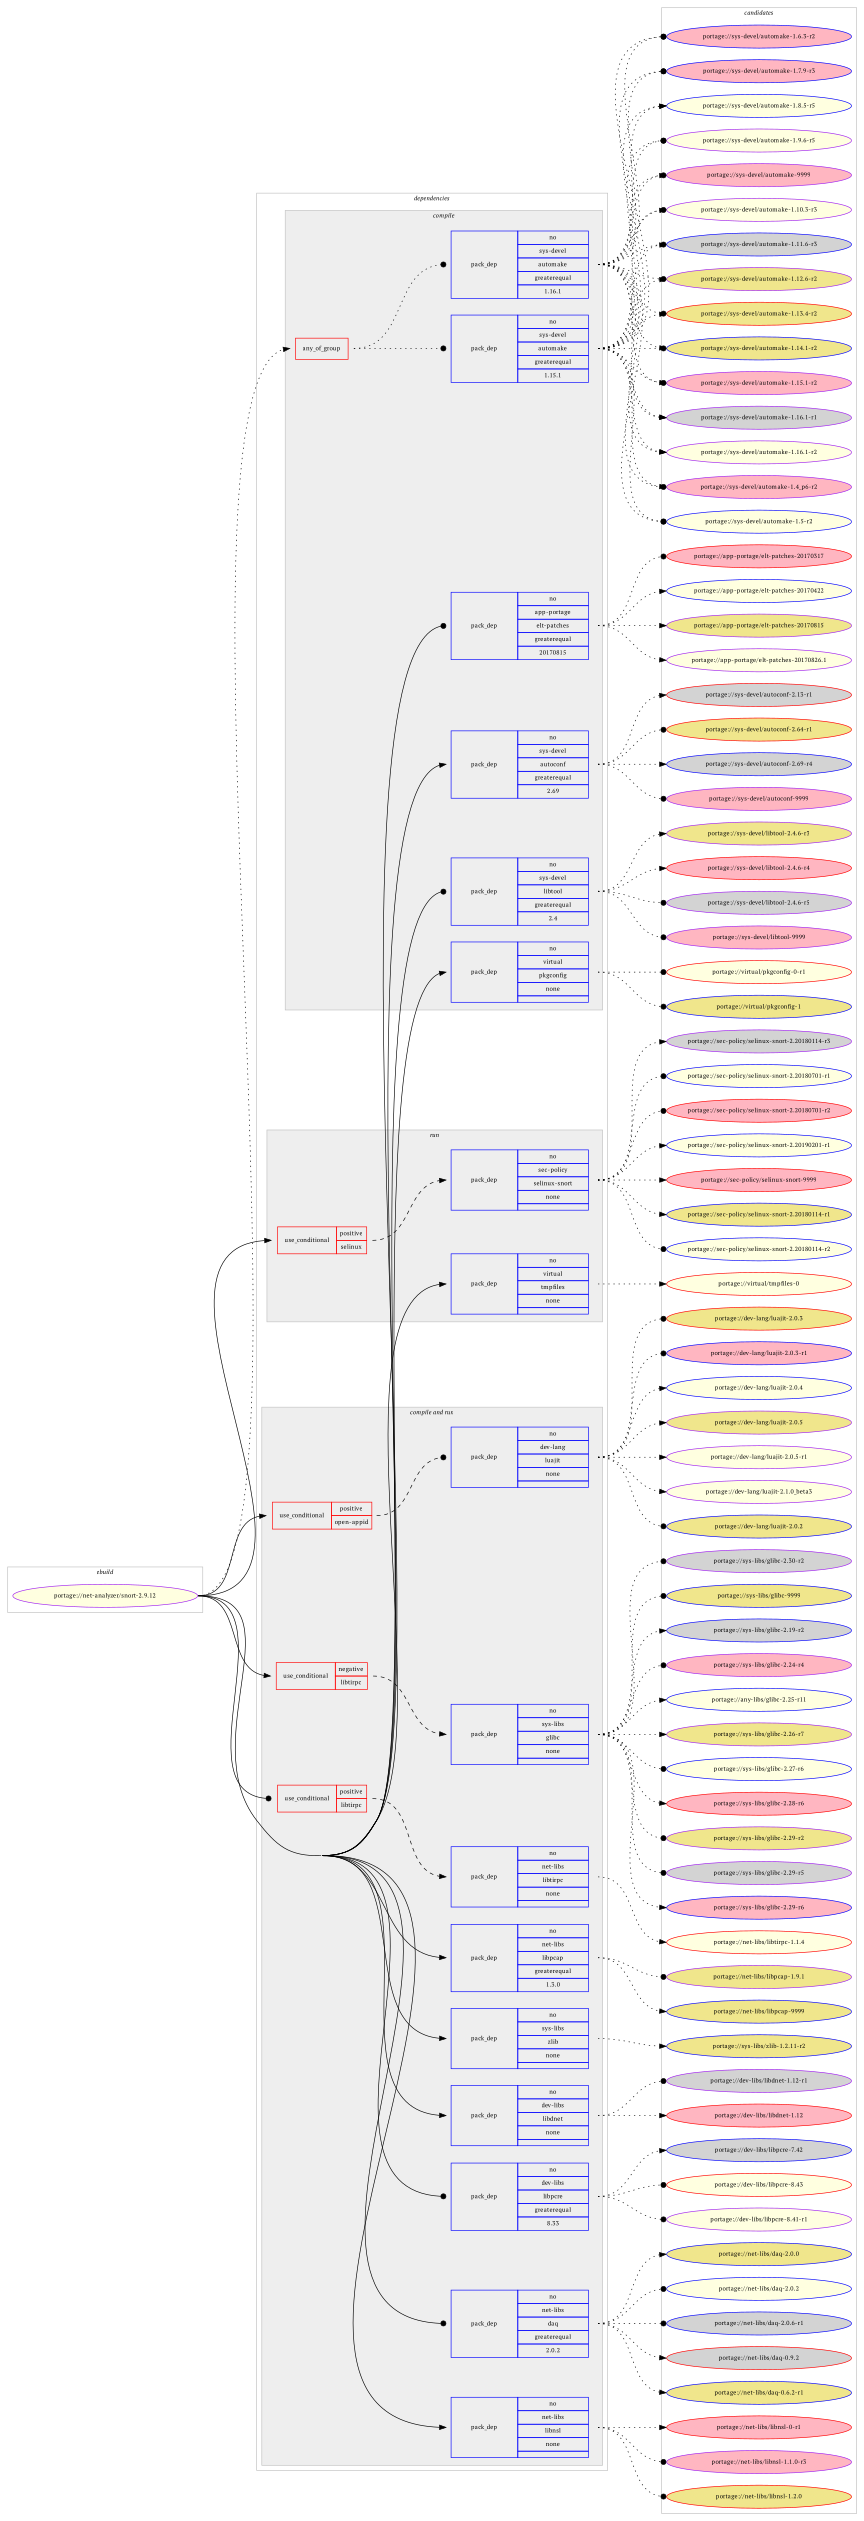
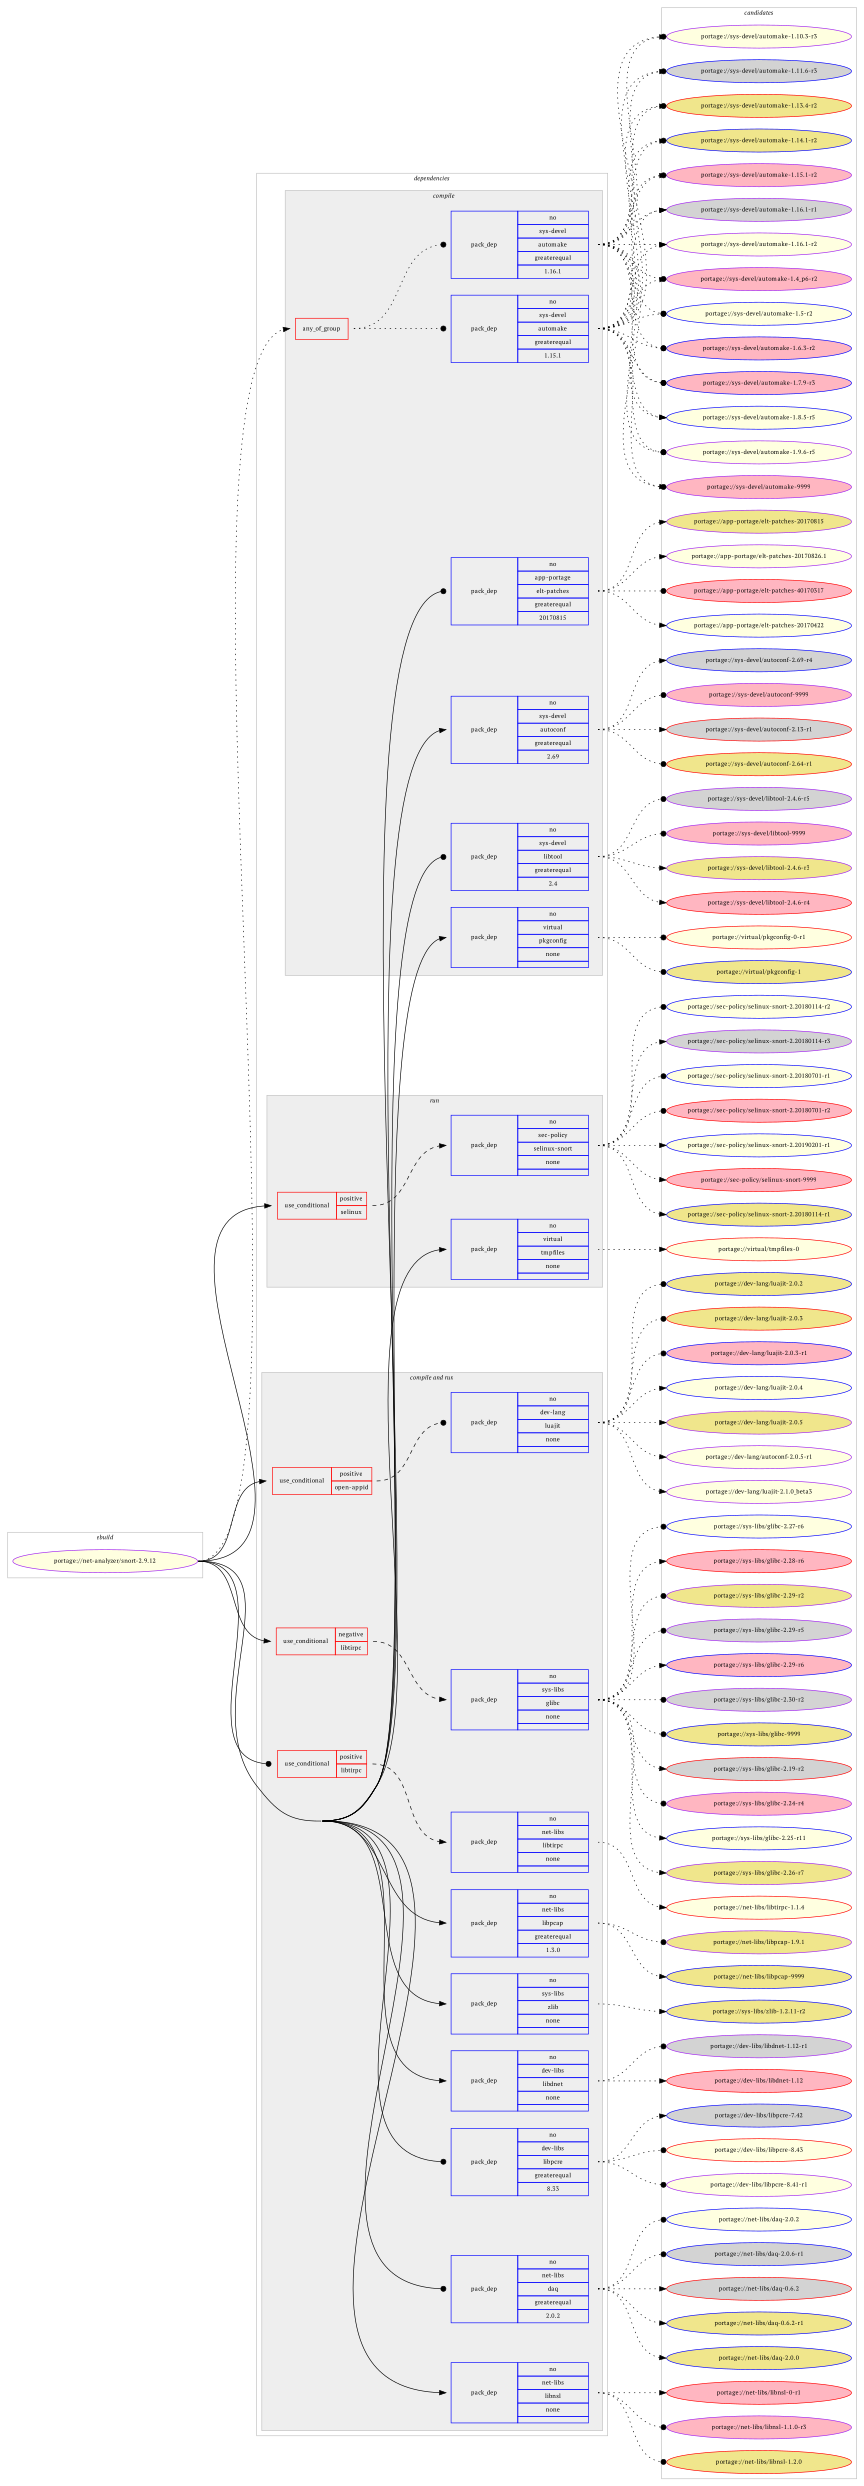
(759, 279) -> none
(759, 556) -> (759, 591)
(759, 1457) -> (759, 1457)
(759, 1630) -> (759, 1769)
(759, 1700) -> (759, 1838)
(759, 2358) -> (759, 2289)
